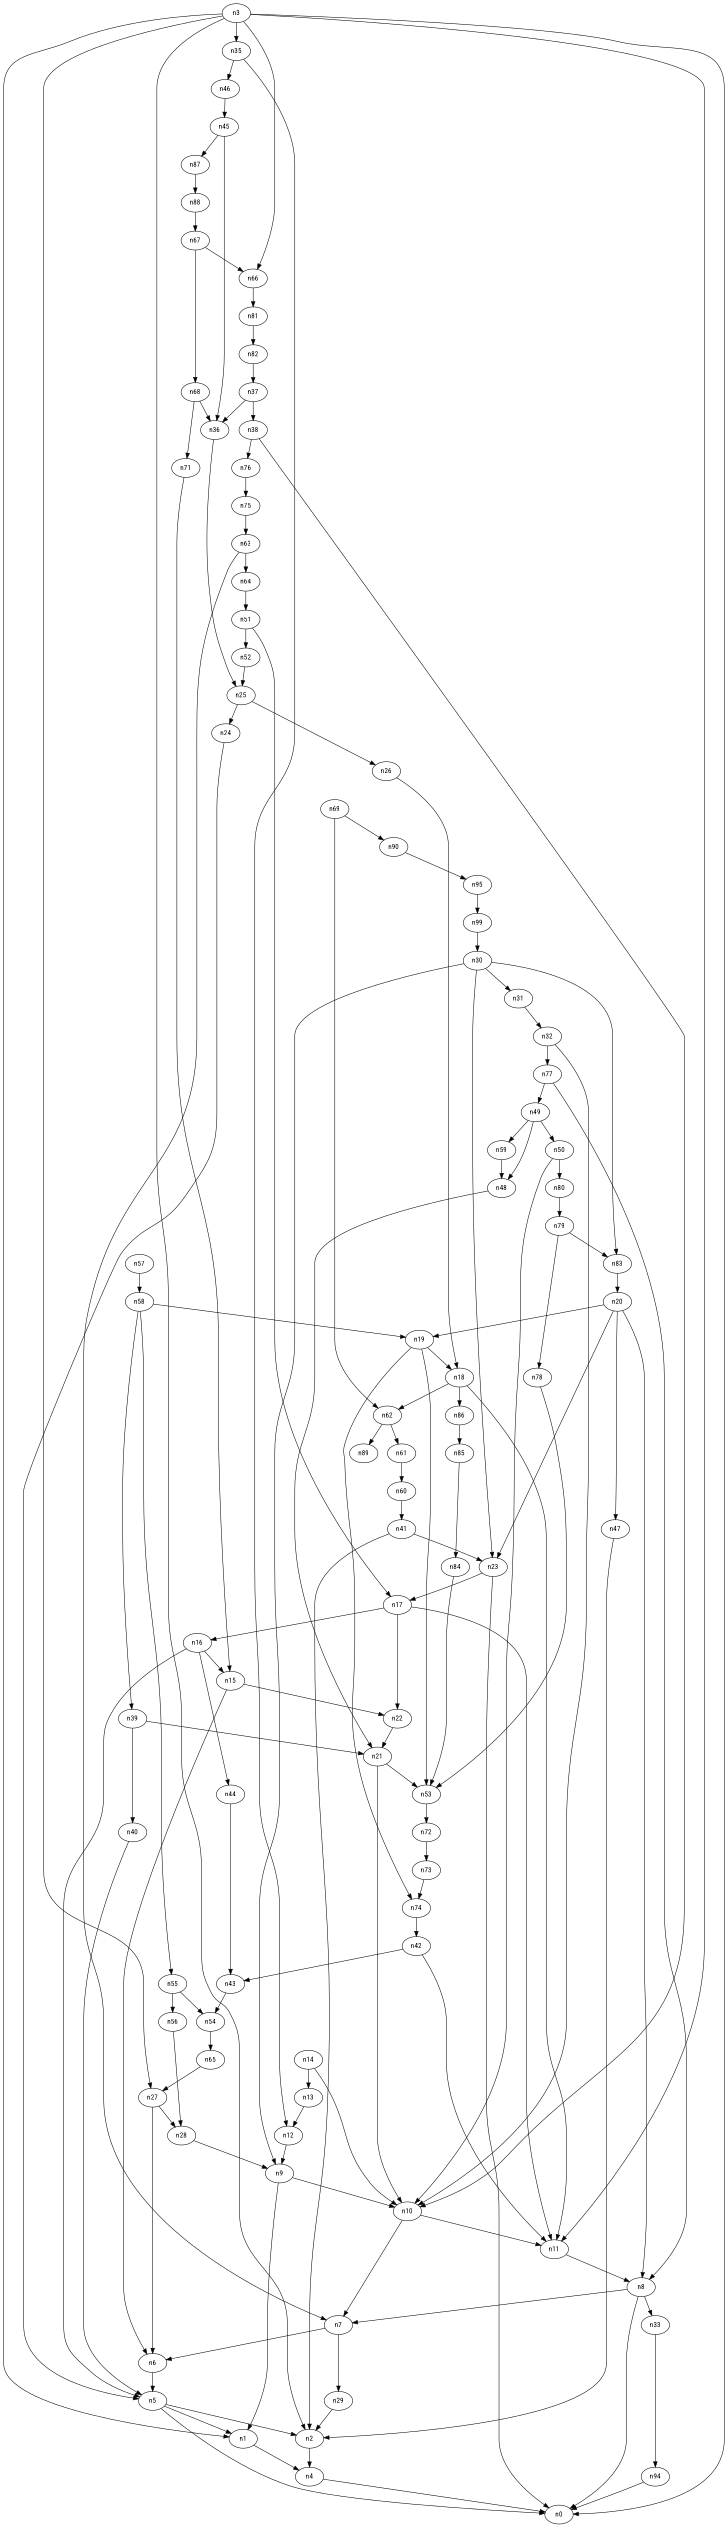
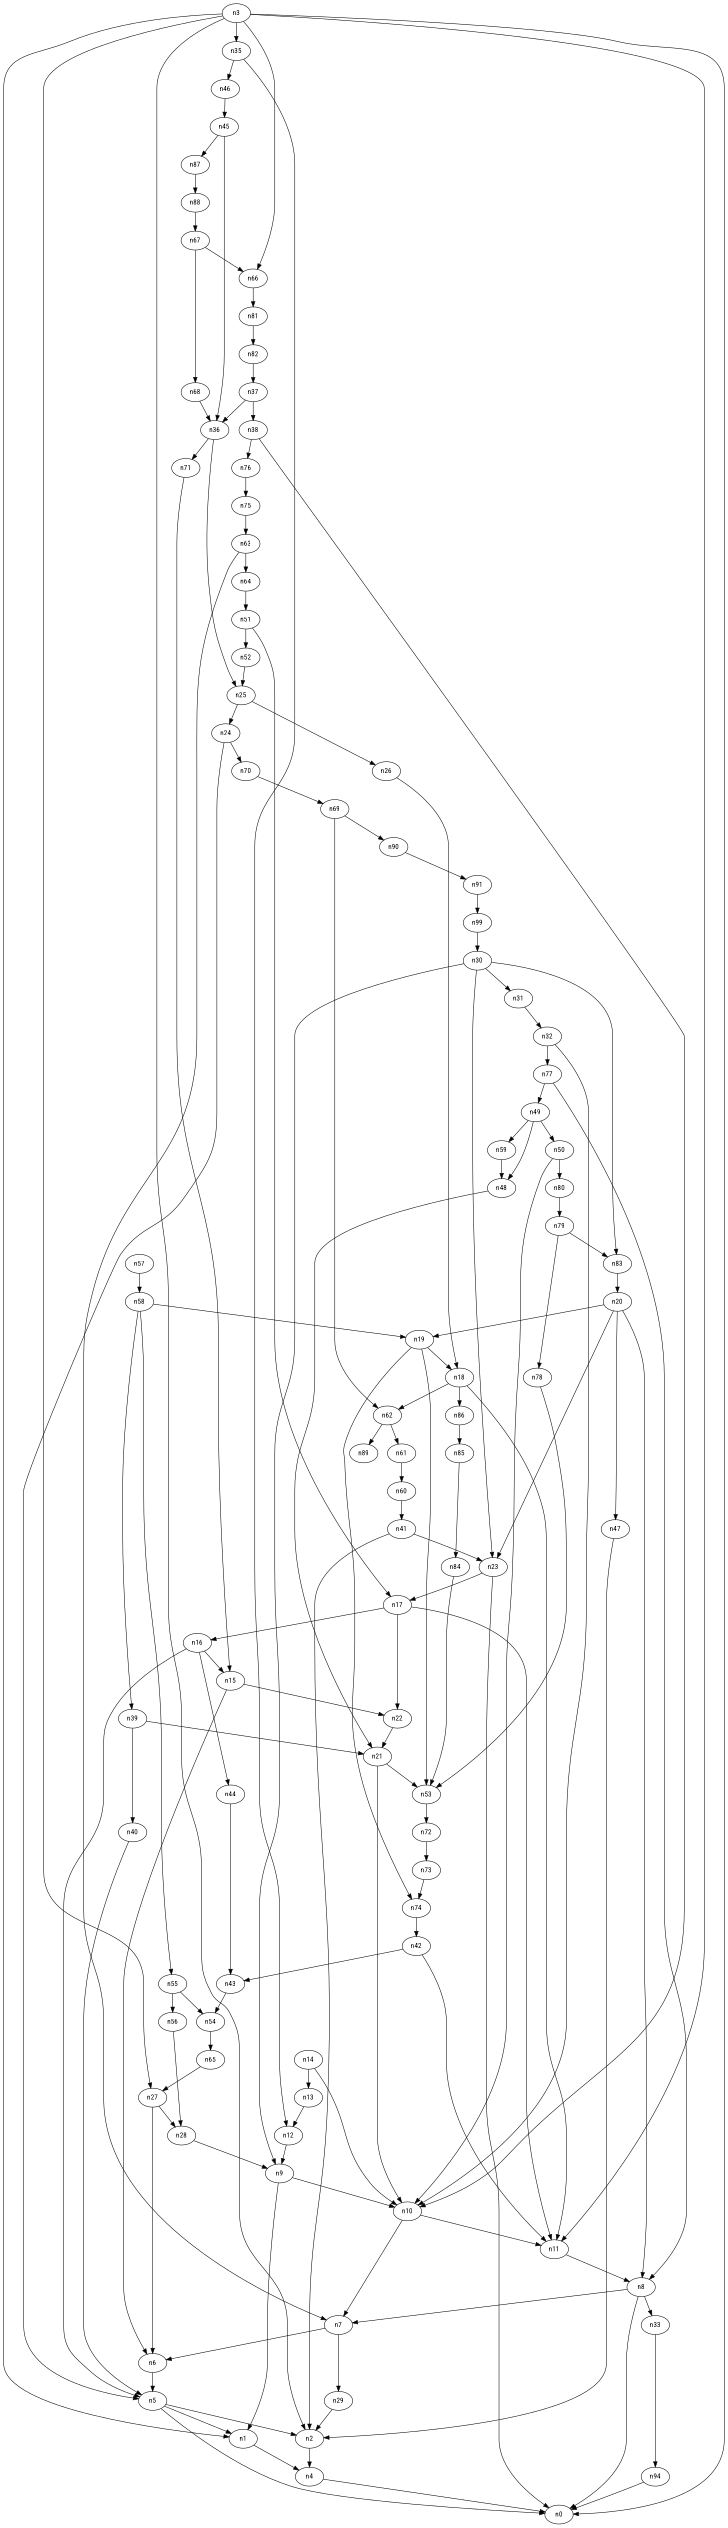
(191, 427) -> (202, 447)
none -> (246, 771)
(477, 885) -> (477, 885)
